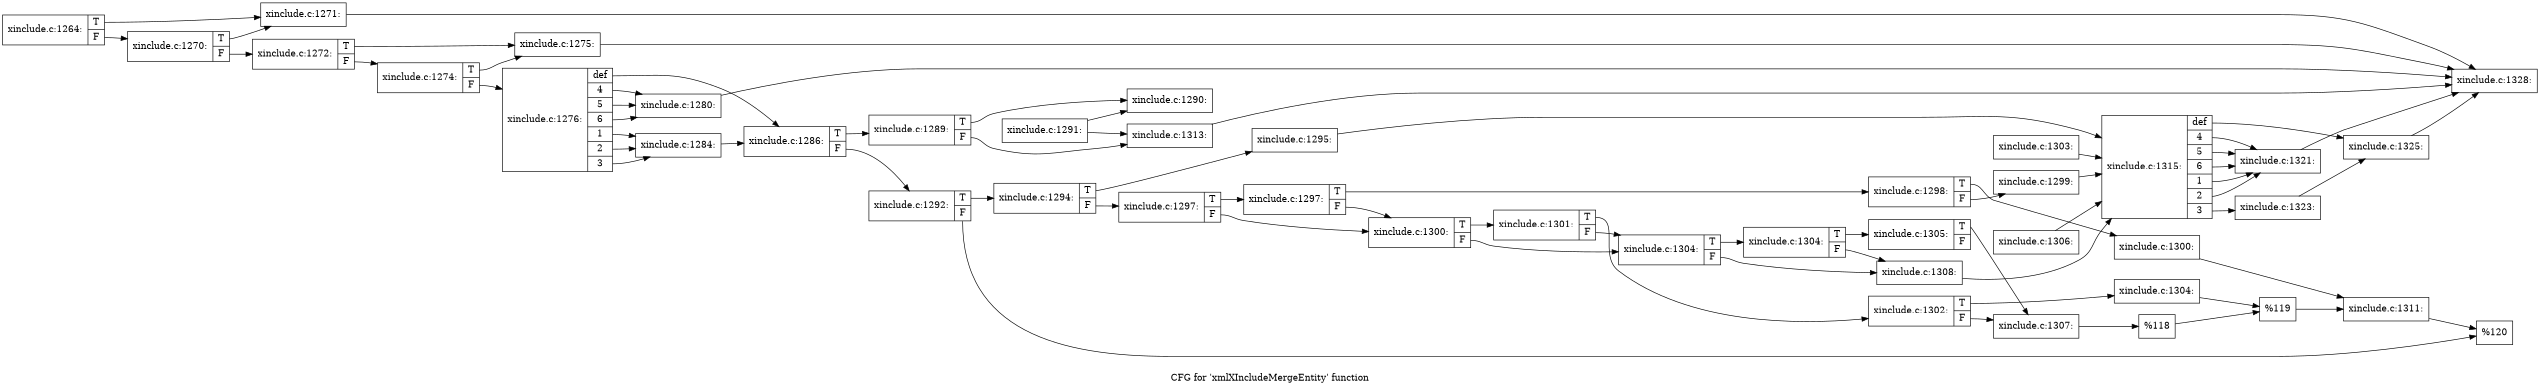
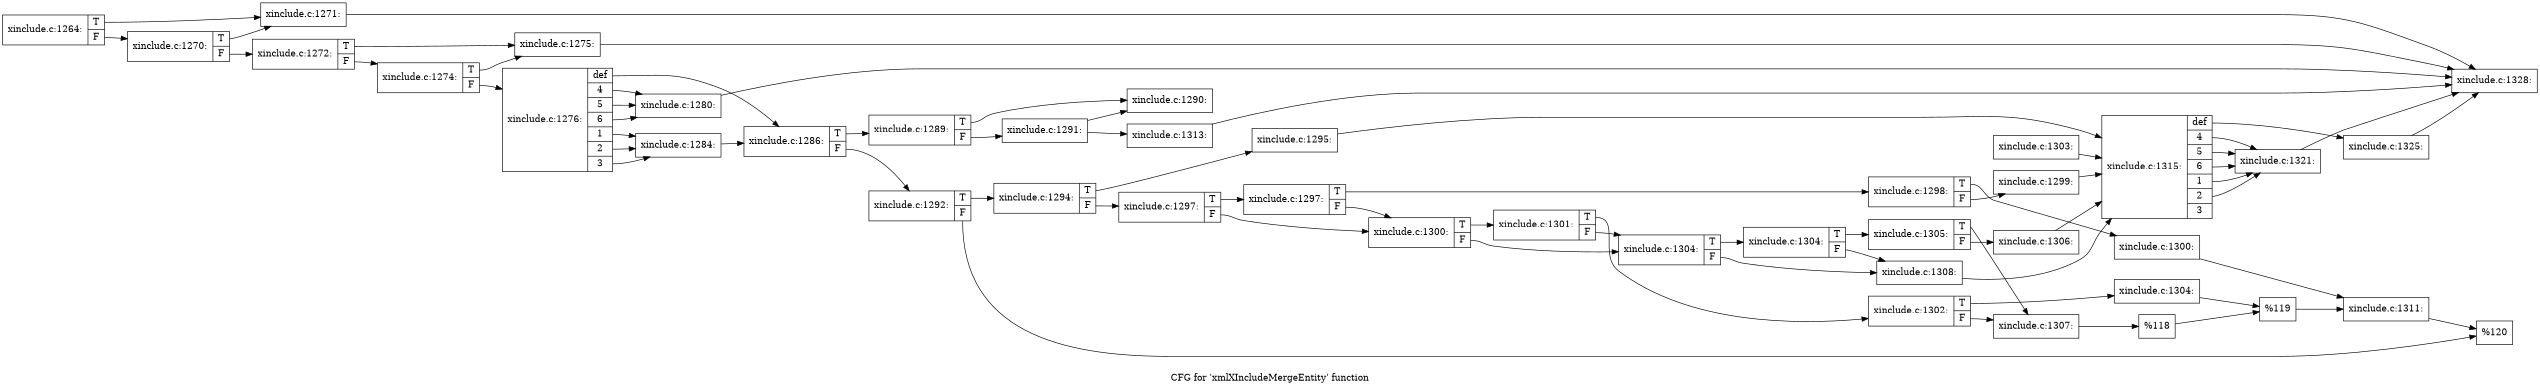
(1044, 154) -> (983, 137)
(2278, 208) -> none
none -> (1976, 242)
